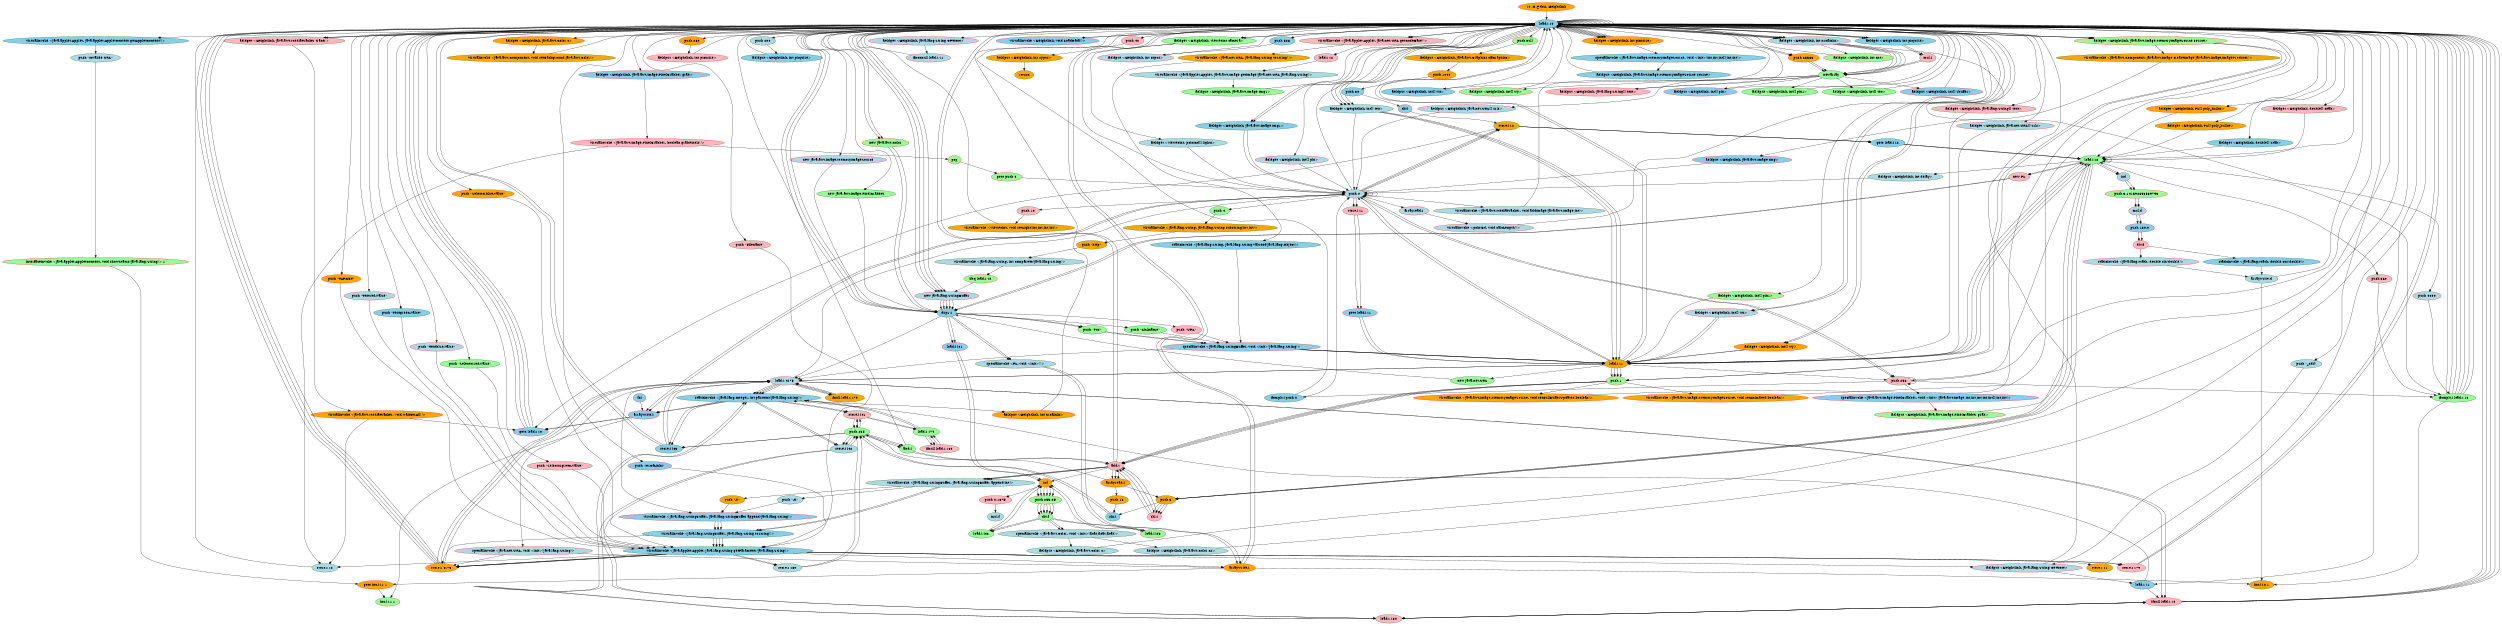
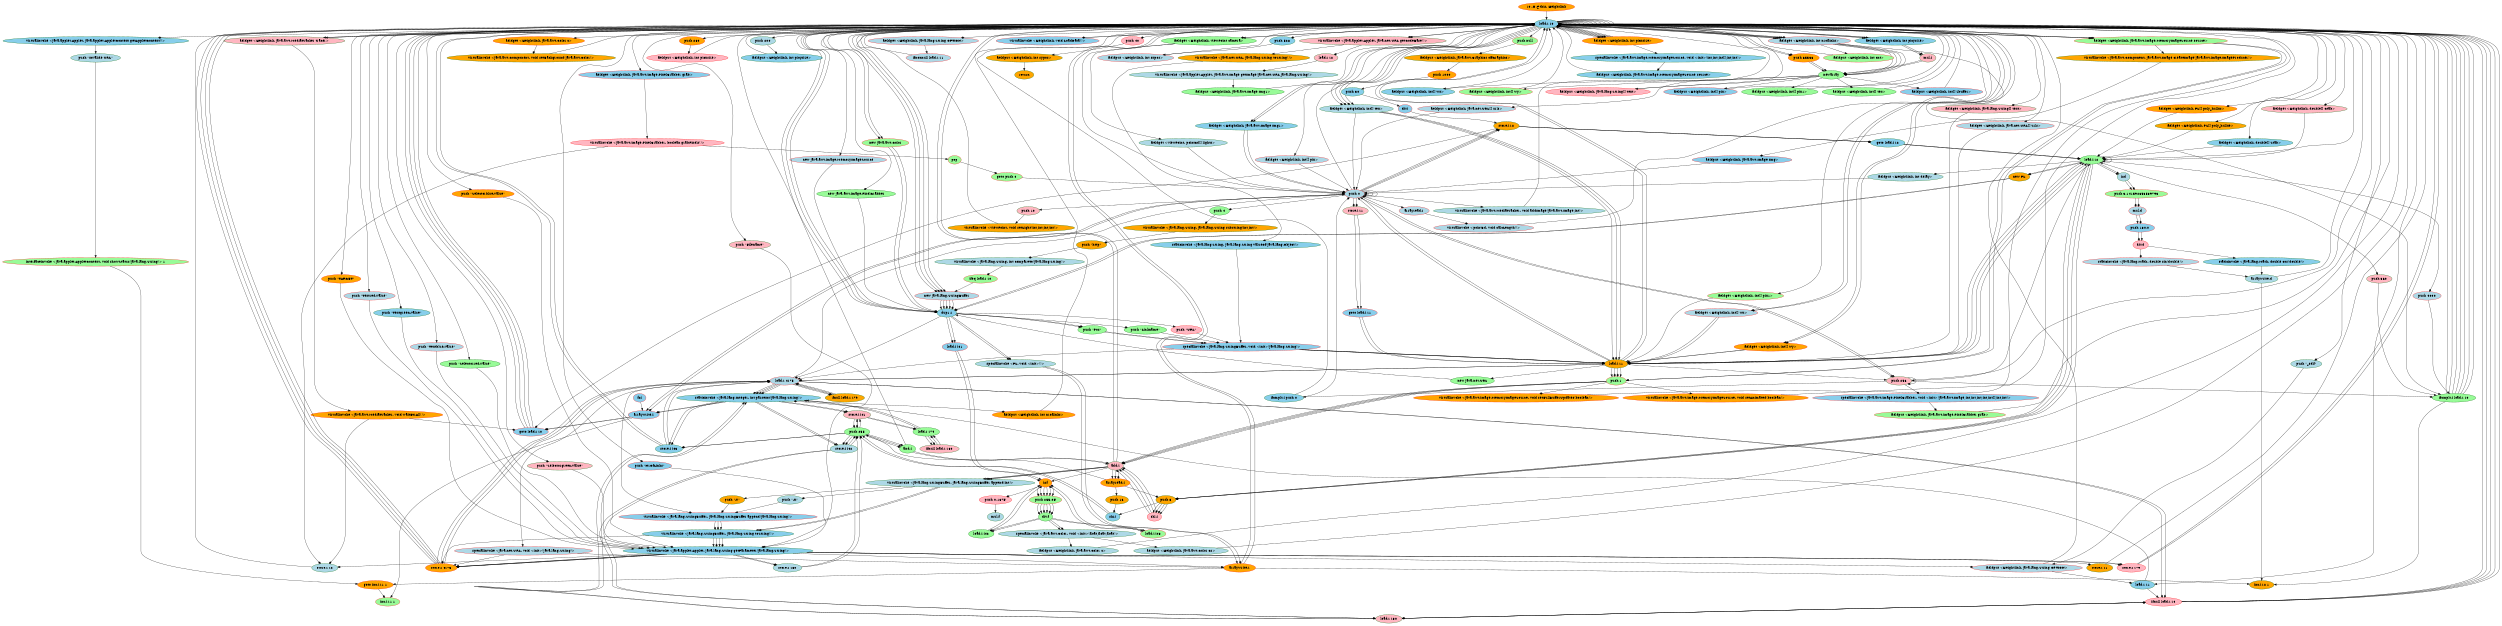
(2019, 177) -> (2019, 177)
